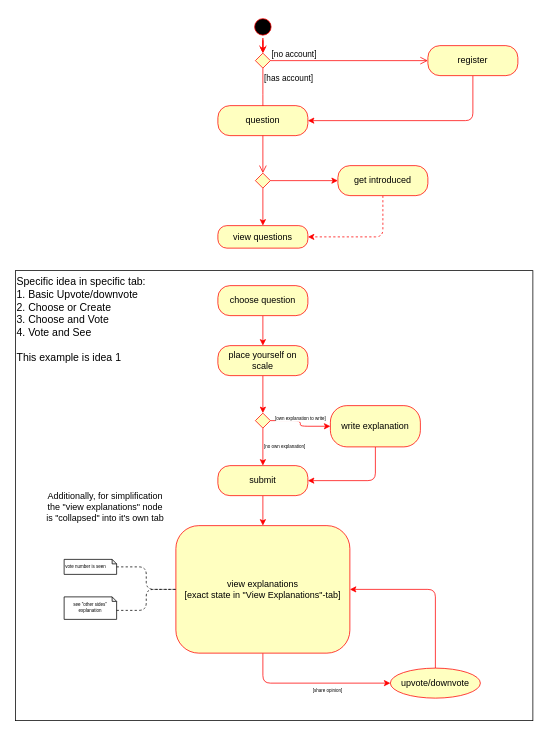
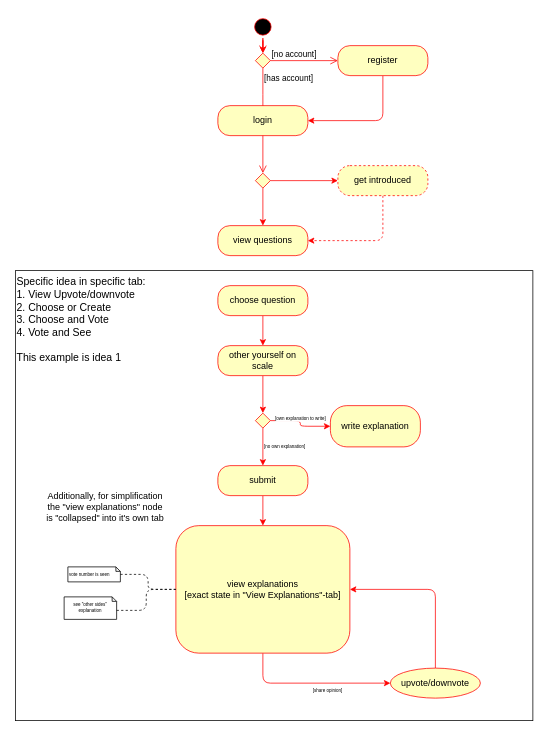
(473, 60) -> (383, 60)
(263, 120) -> (263, 120)
(383, 180) -> (383, 180)
(263, 237) -> (263, 240)
(90, 313) -> (90, 313)
(263, 360) -> (263, 360)
(359, 480) -> none
(90, 567) -> (94, 574)
